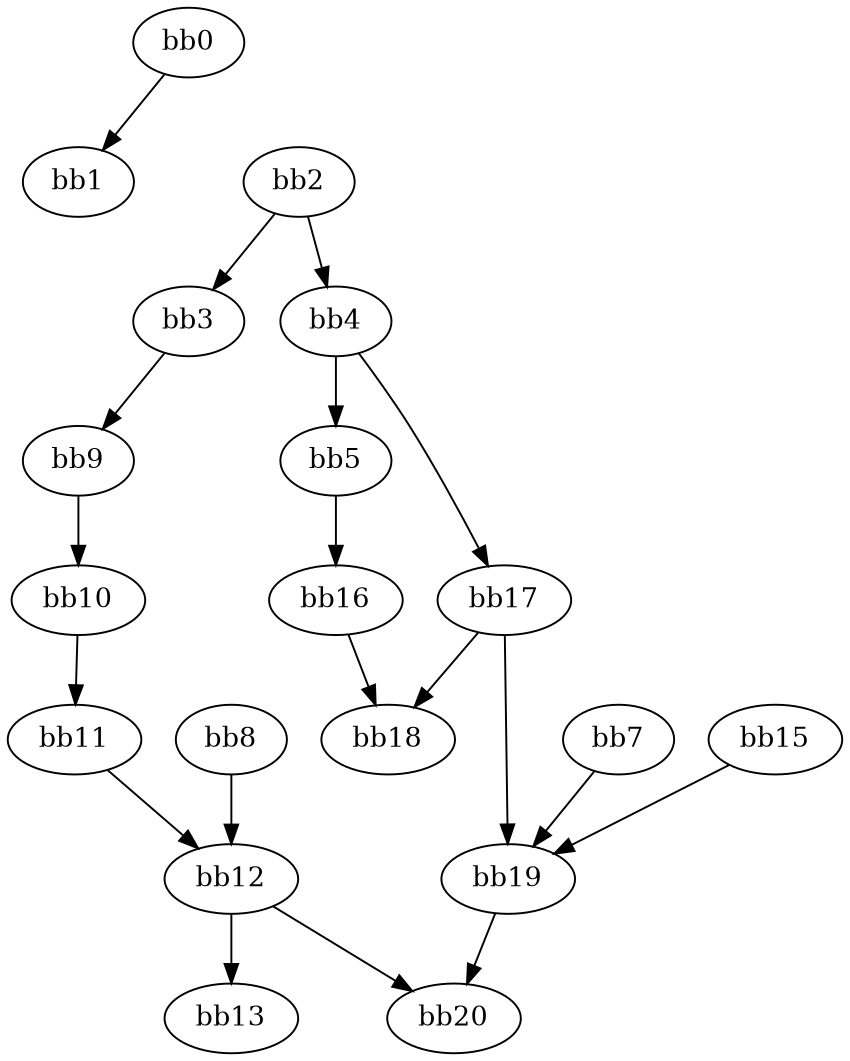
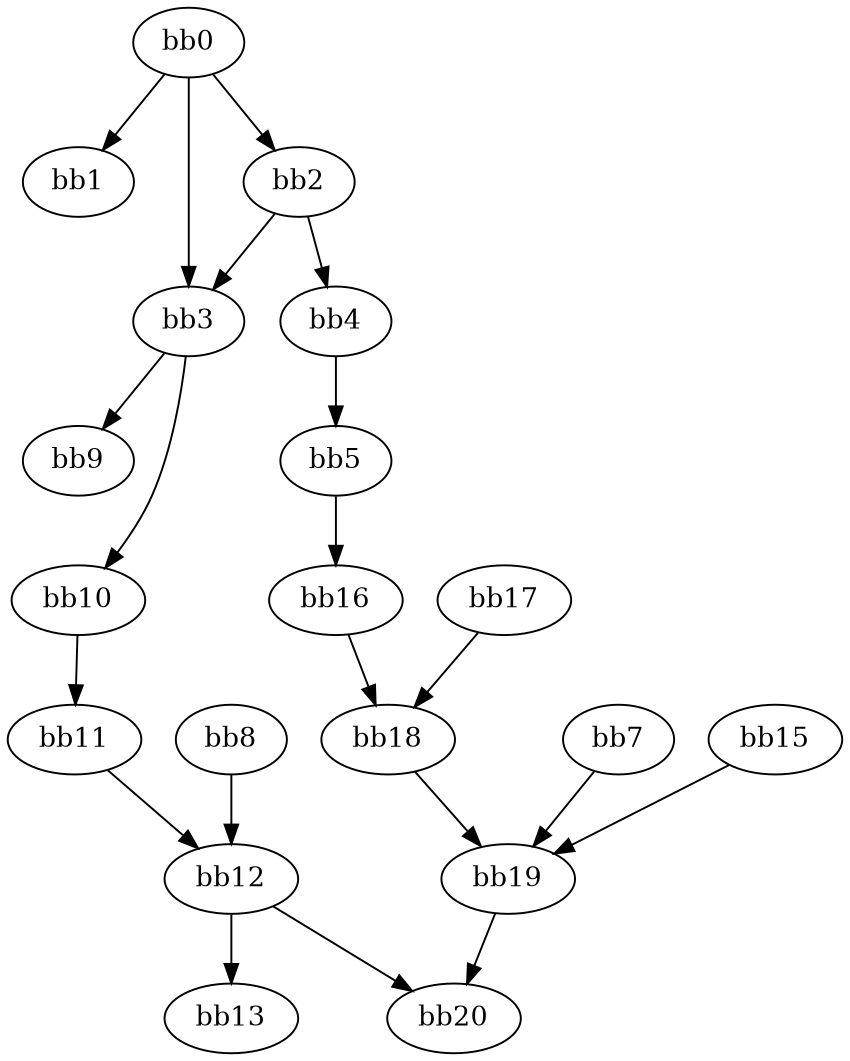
none -> (238, 105)
none -> (189, 172)
(423, 448) -> none
(78, 521) -> (165, 460)
(506, 730) -> (441, 801)
